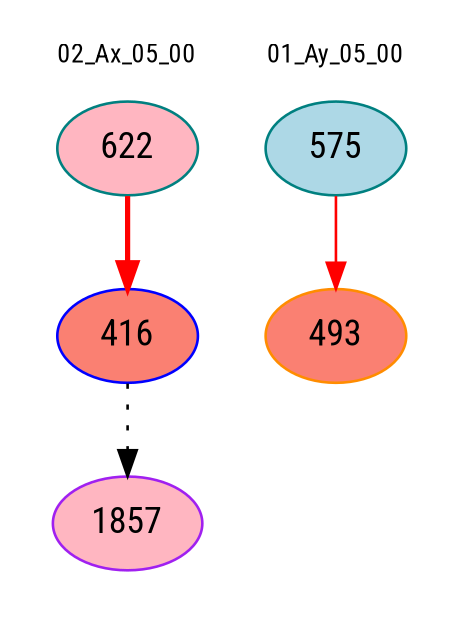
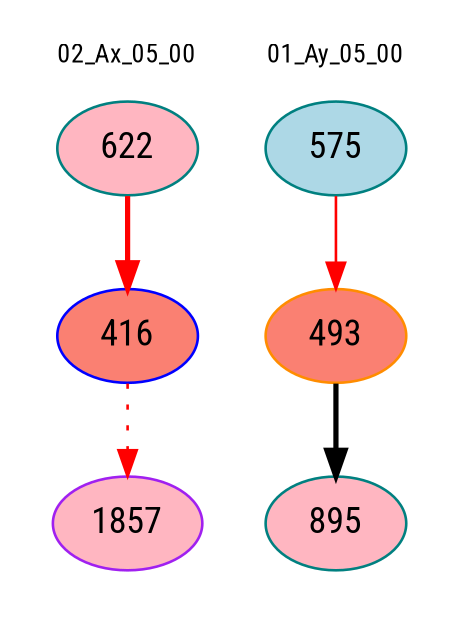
(128, 417) -> (128, 417)
none -> (336, 523)
